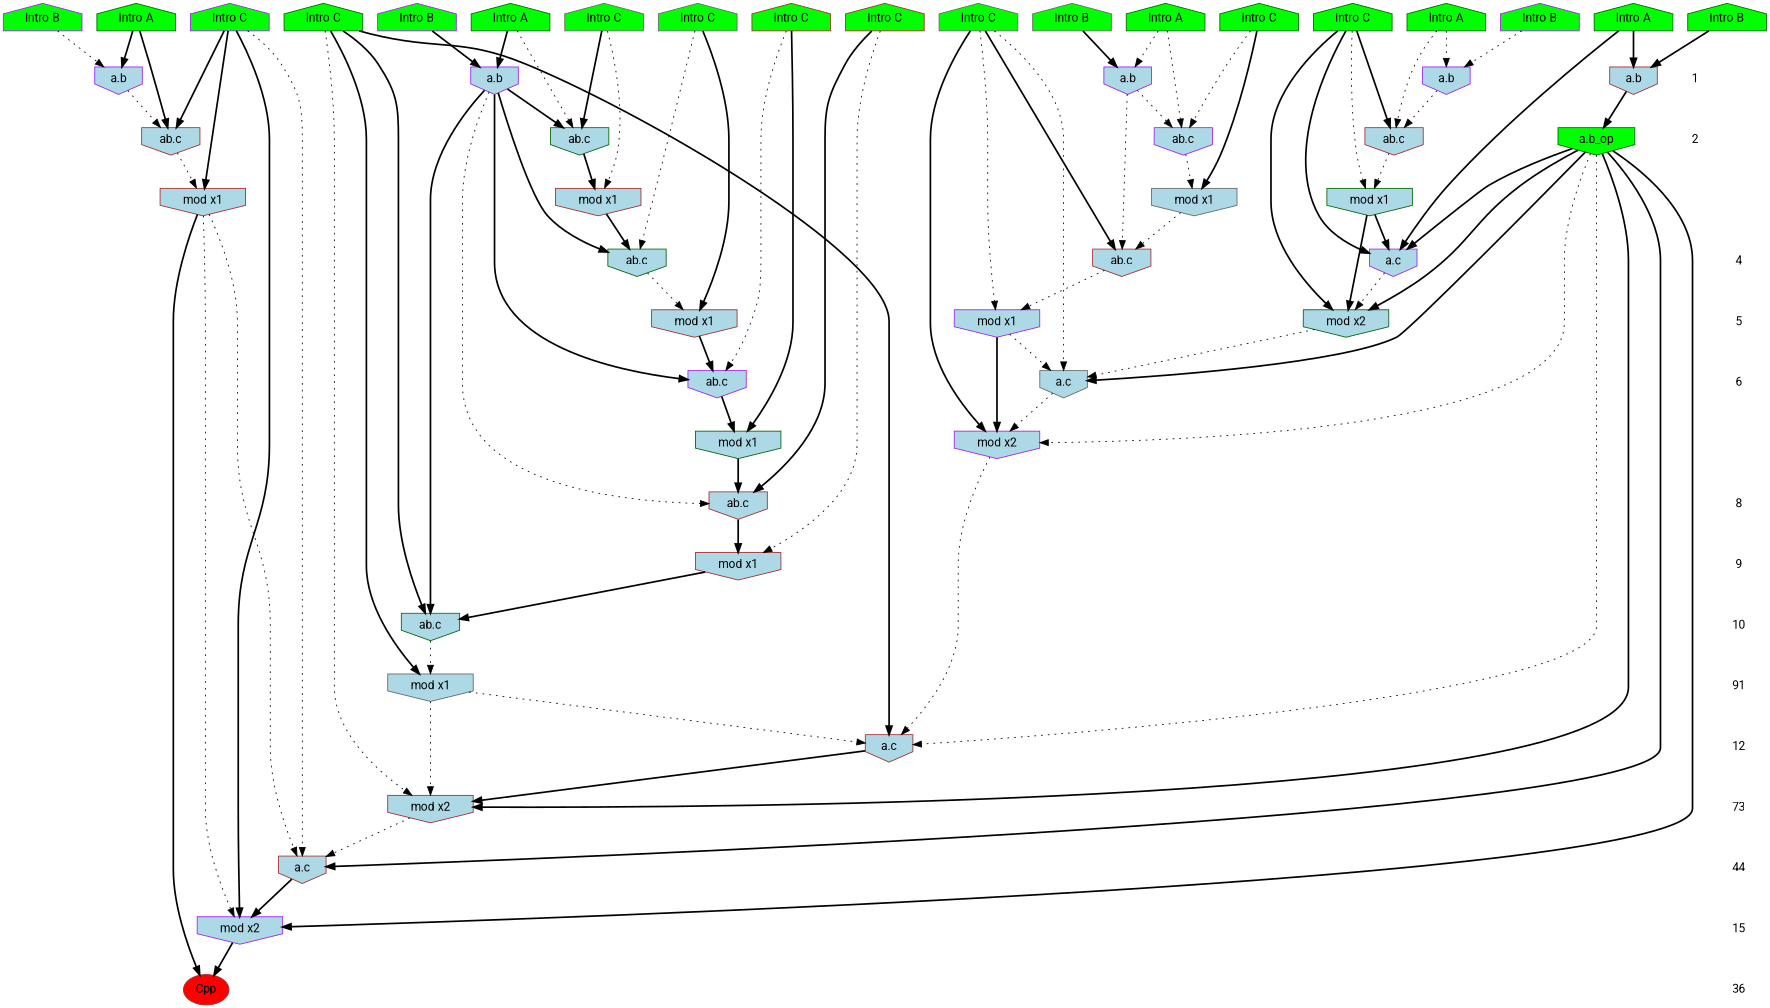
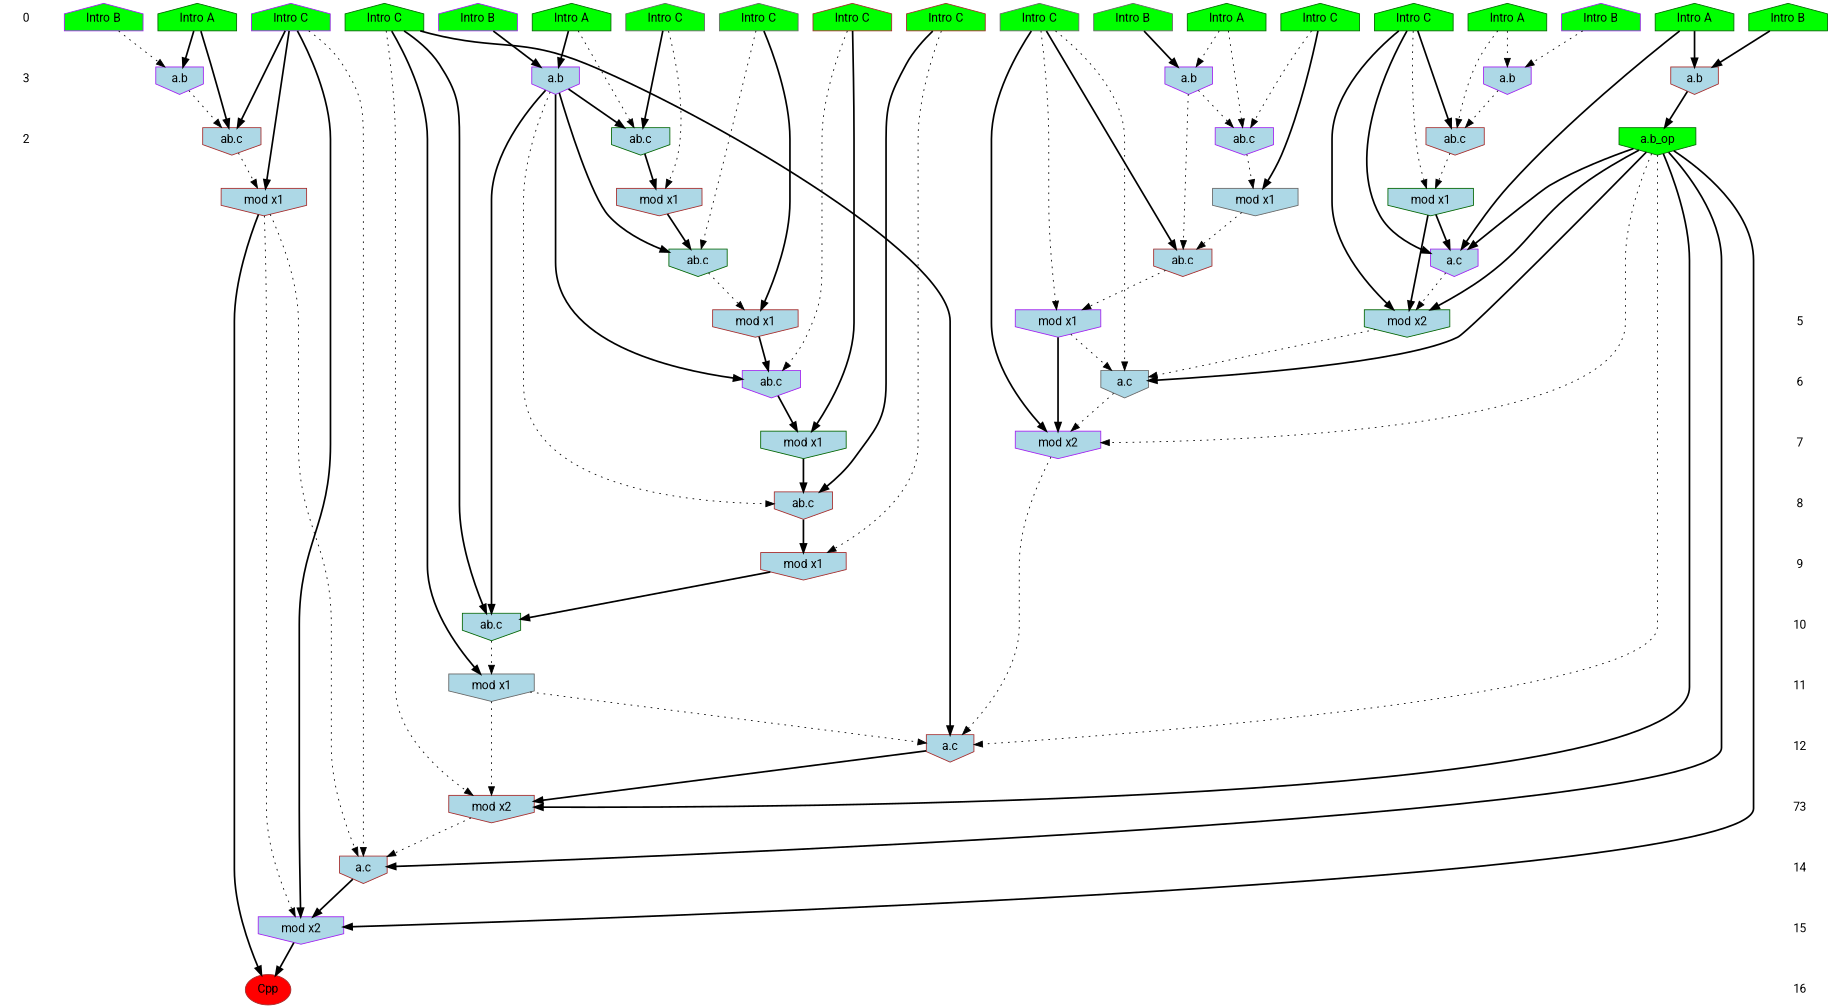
none -> (26, 19)
(1695, 79) -> (26, 79)
(1739, 261) -> none
none -> (1800, 443)
(1739, 686) -> (1800, 686)
(1739, 868) -> (1800, 868)
(1739, 990) -> (1800, 990)
